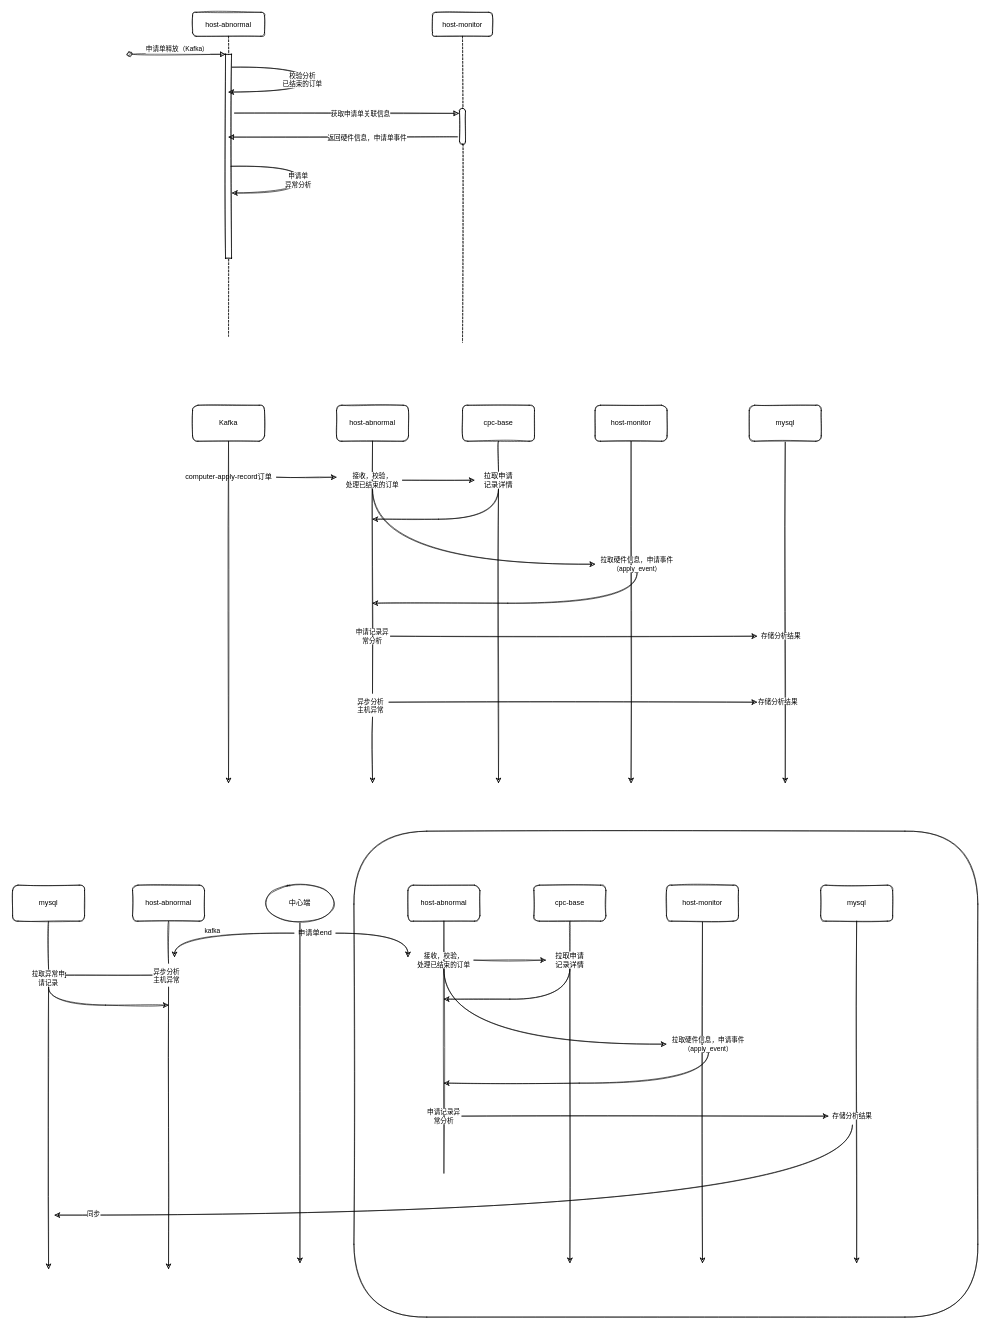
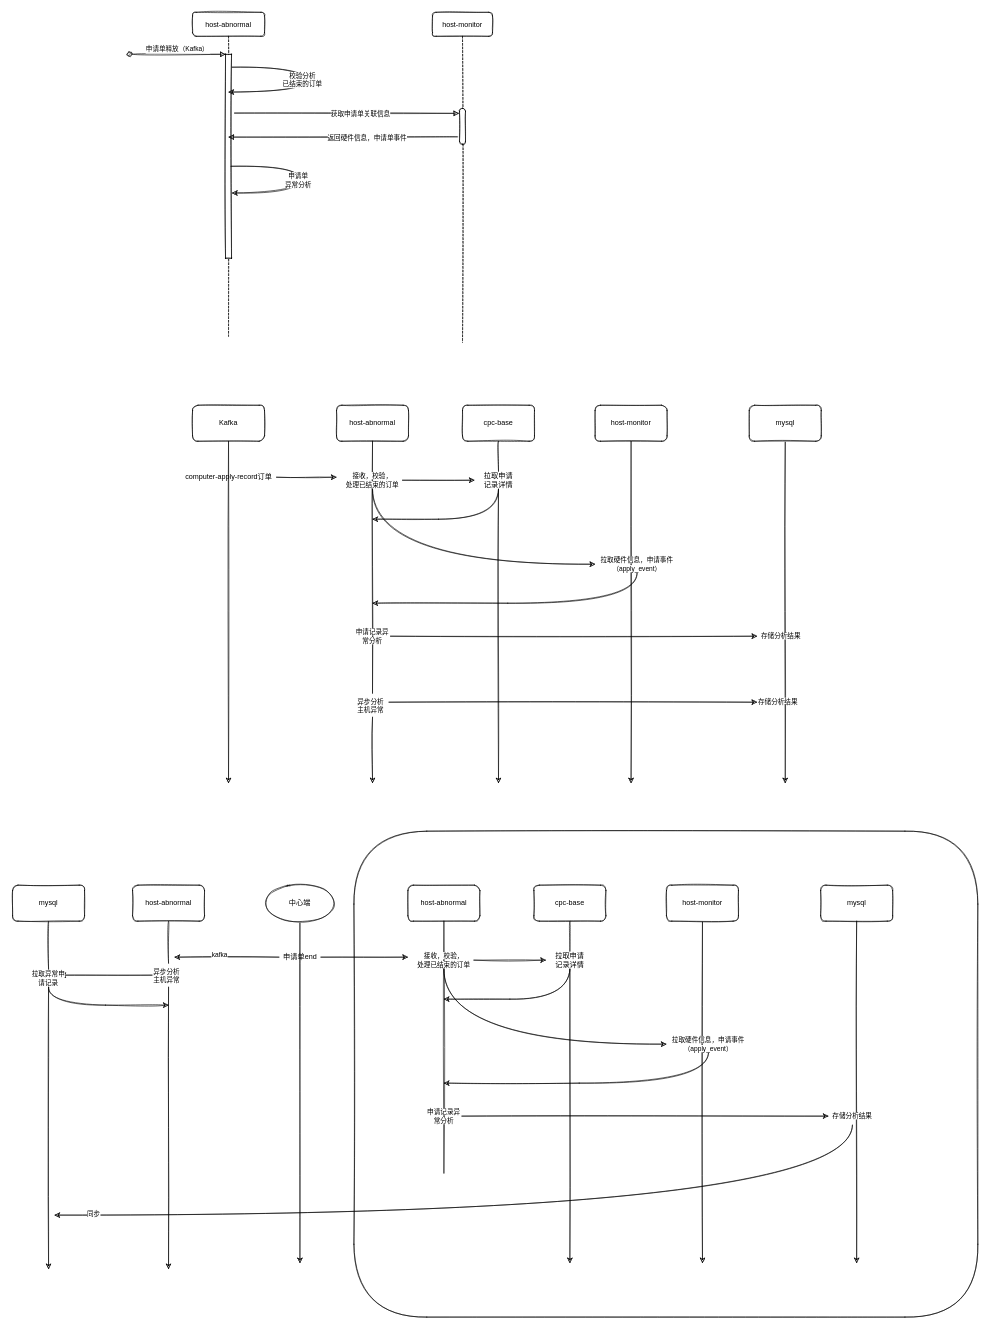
(315, 933) -> (300, 957)
